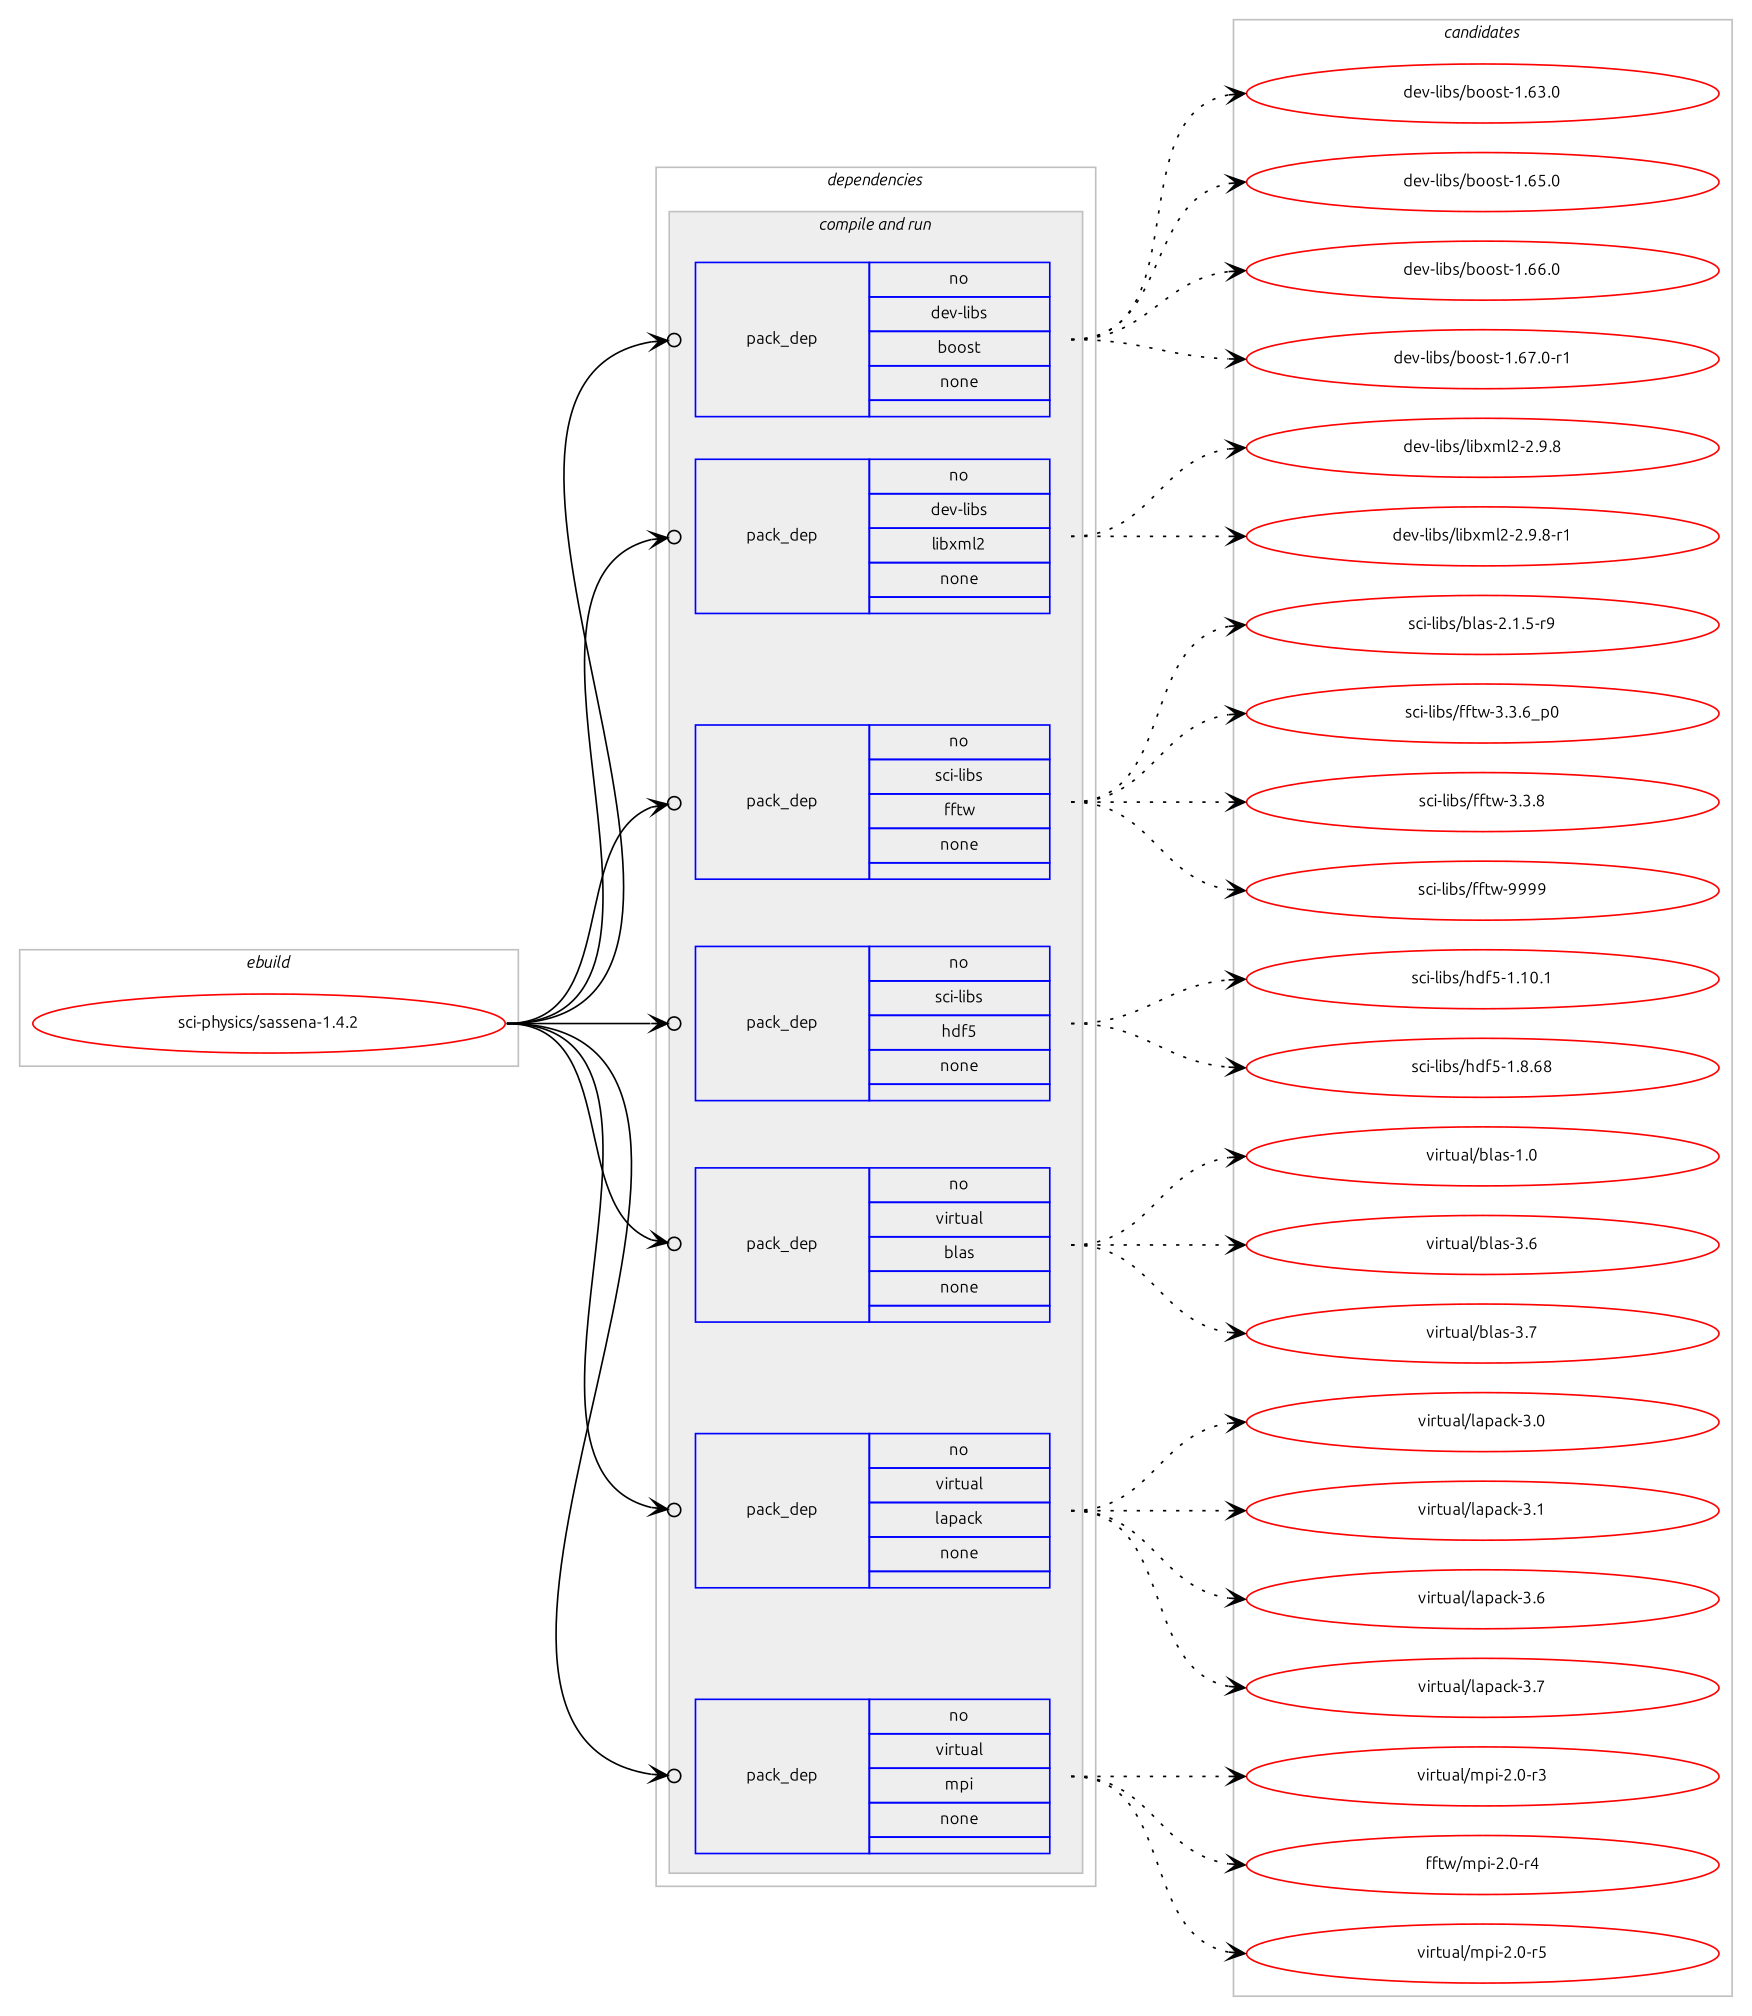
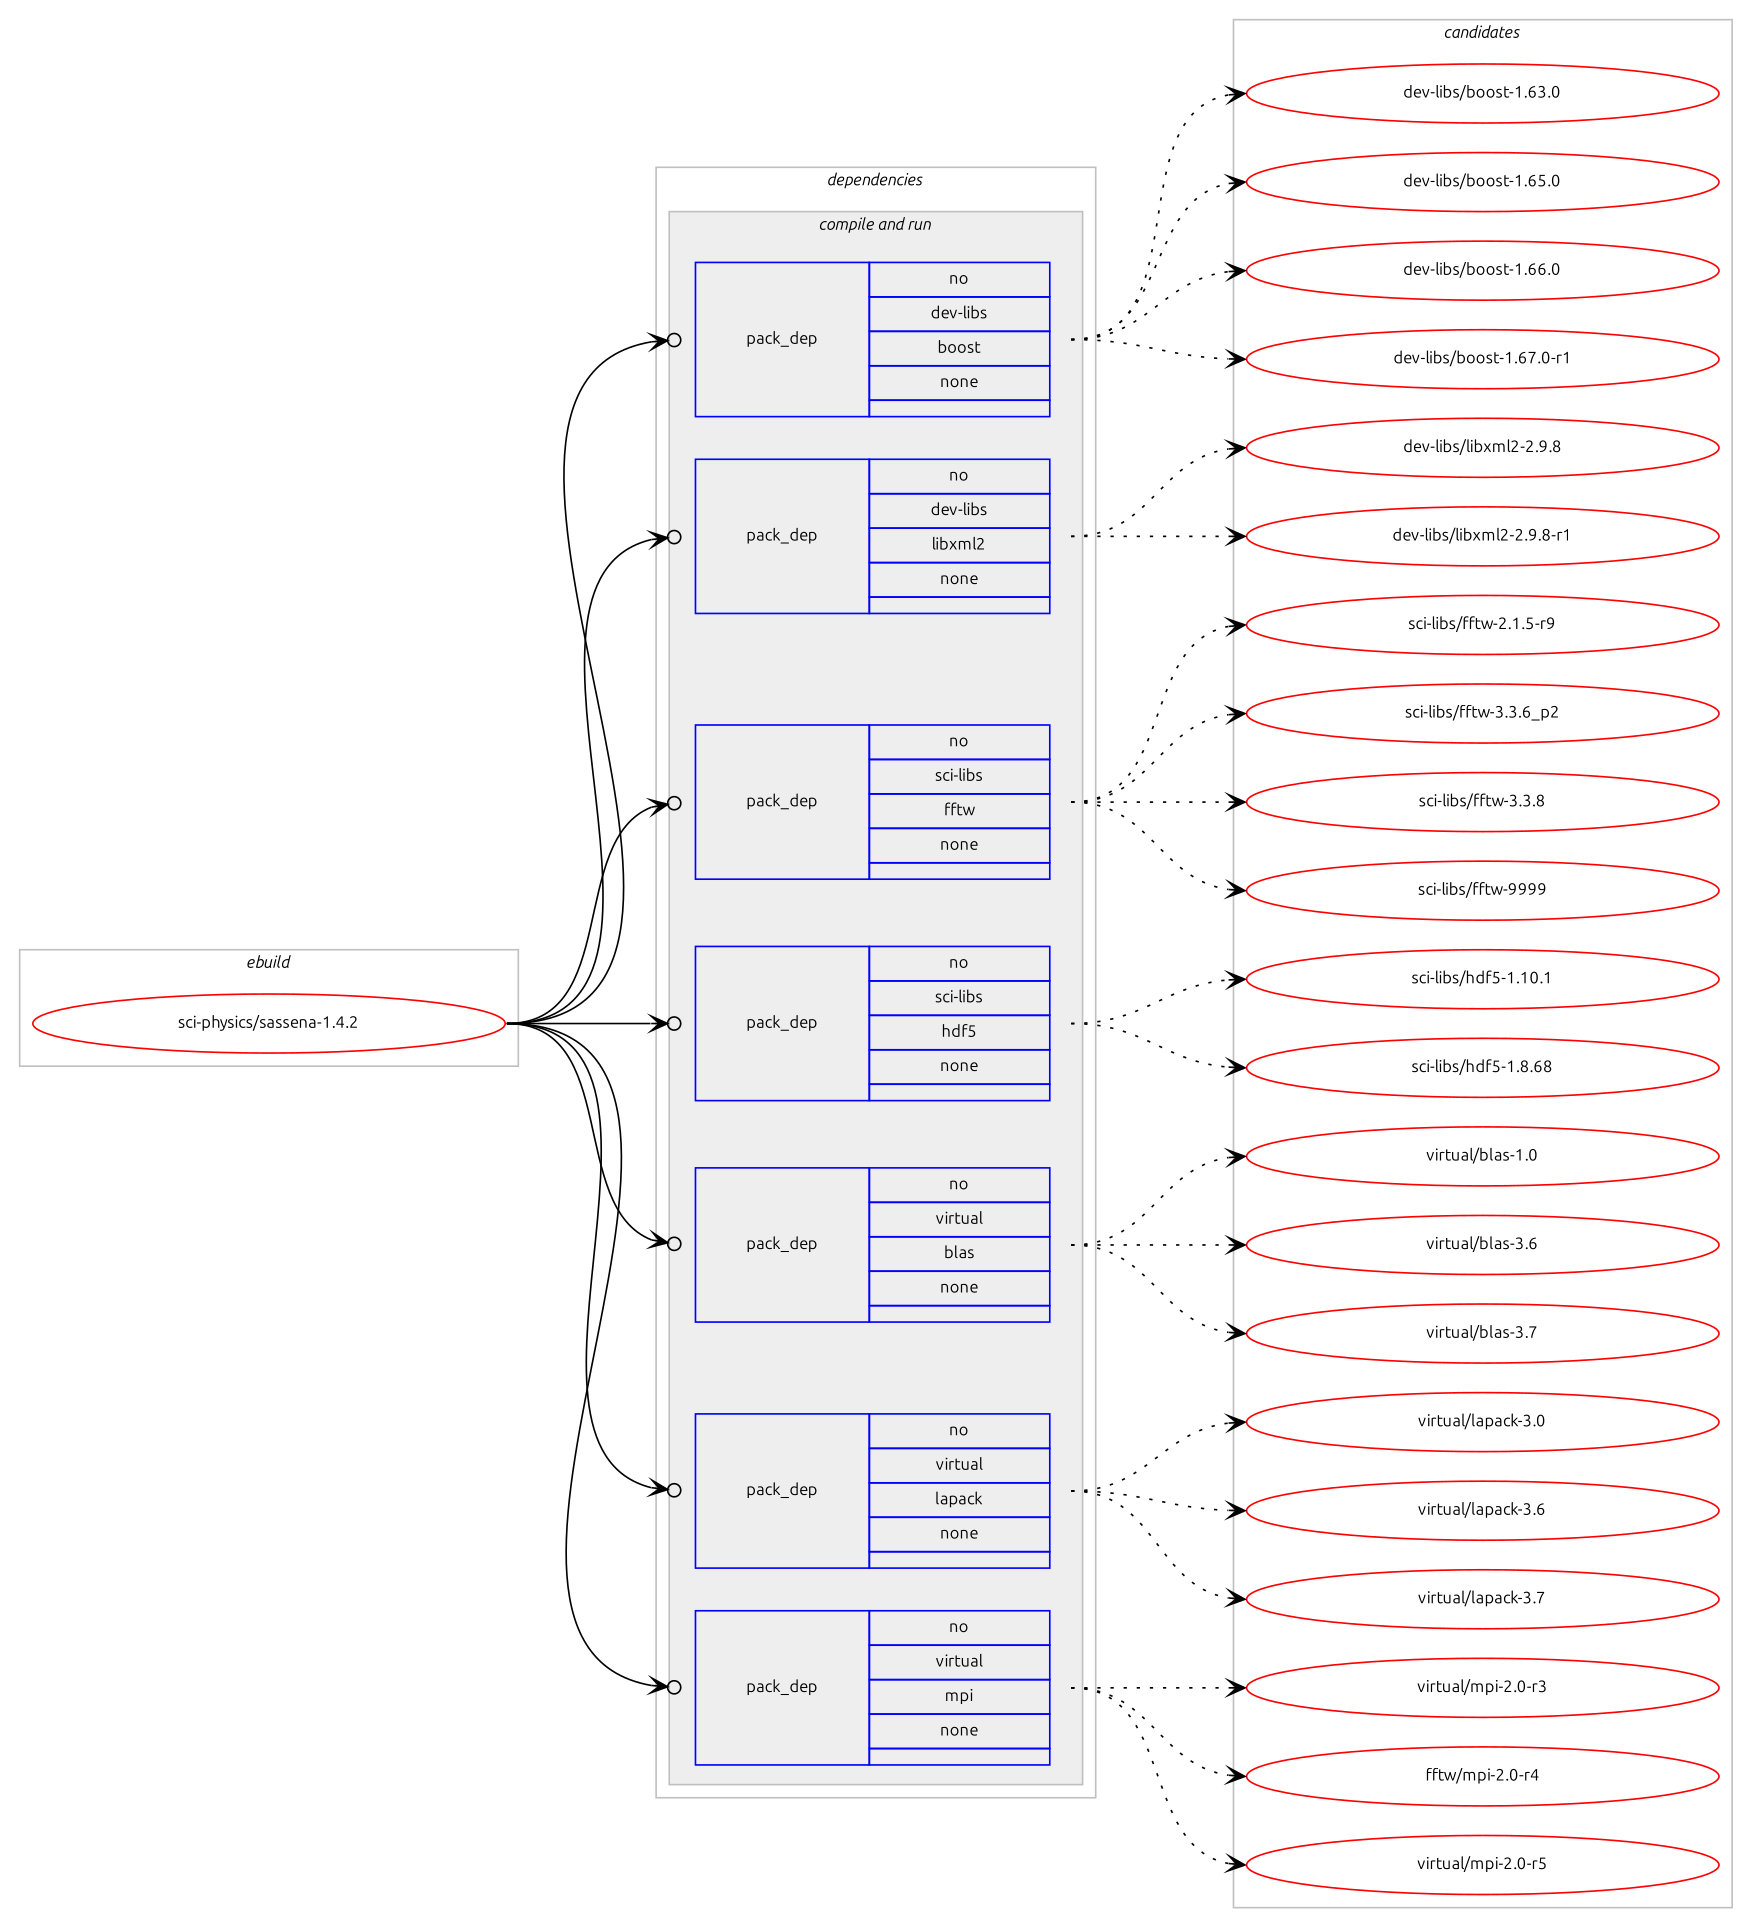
(1483, 625) -> (1483, 625)
(1483, 714) -> (1483, 714)
(1483, 1511) -> none
